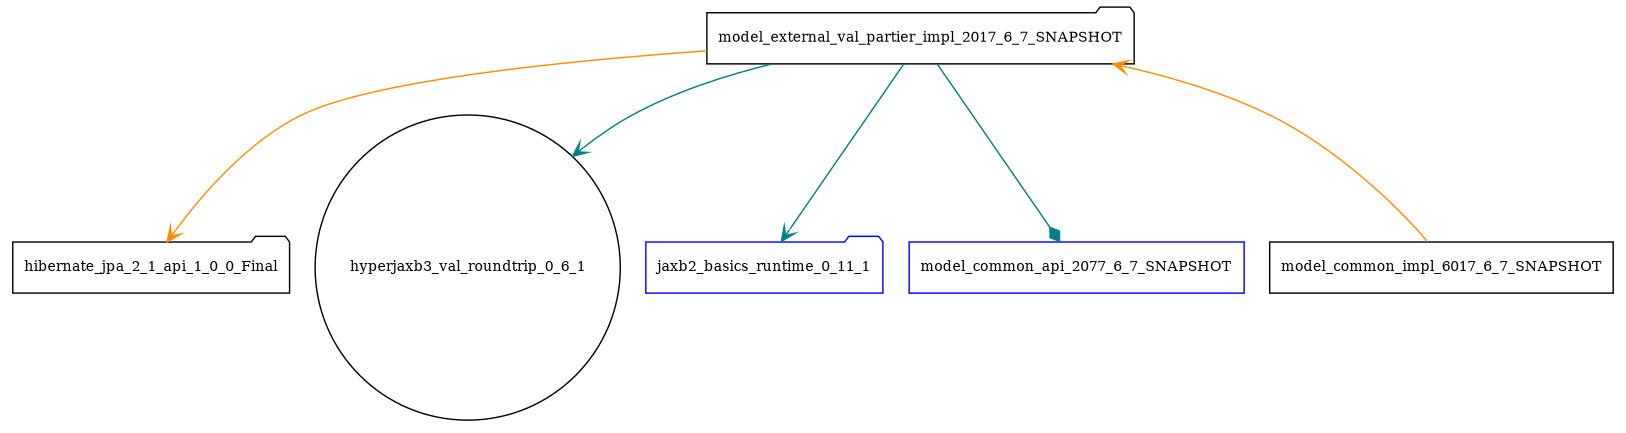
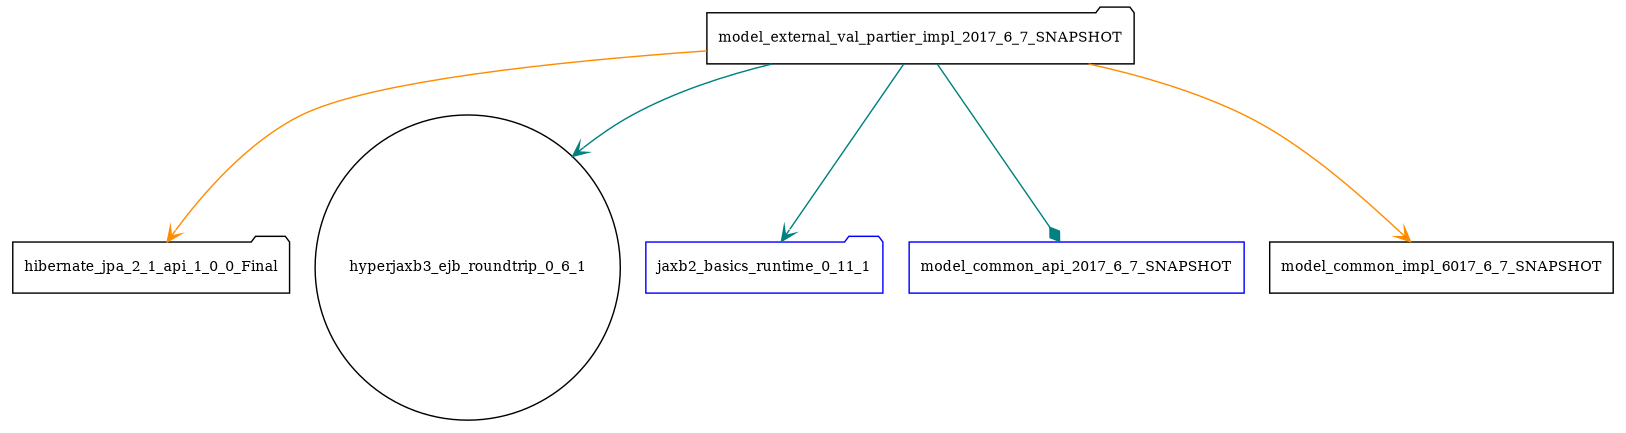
(1293, 128) -> (1258, 122)
(468, 268) -> (468, 268)
(1077, 268) -> (1077, 268)
